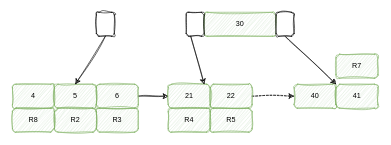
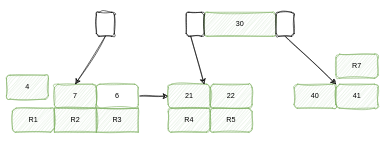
(33, 96) -> (27, 87)
(75, 96) -> (75, 96)
(117, 96) -> (117, 96)
(271, 96) -> none
(33, 120) -> (33, 120)
(75, 120) -> (75, 120)
(117, 120) -> (117, 120)
